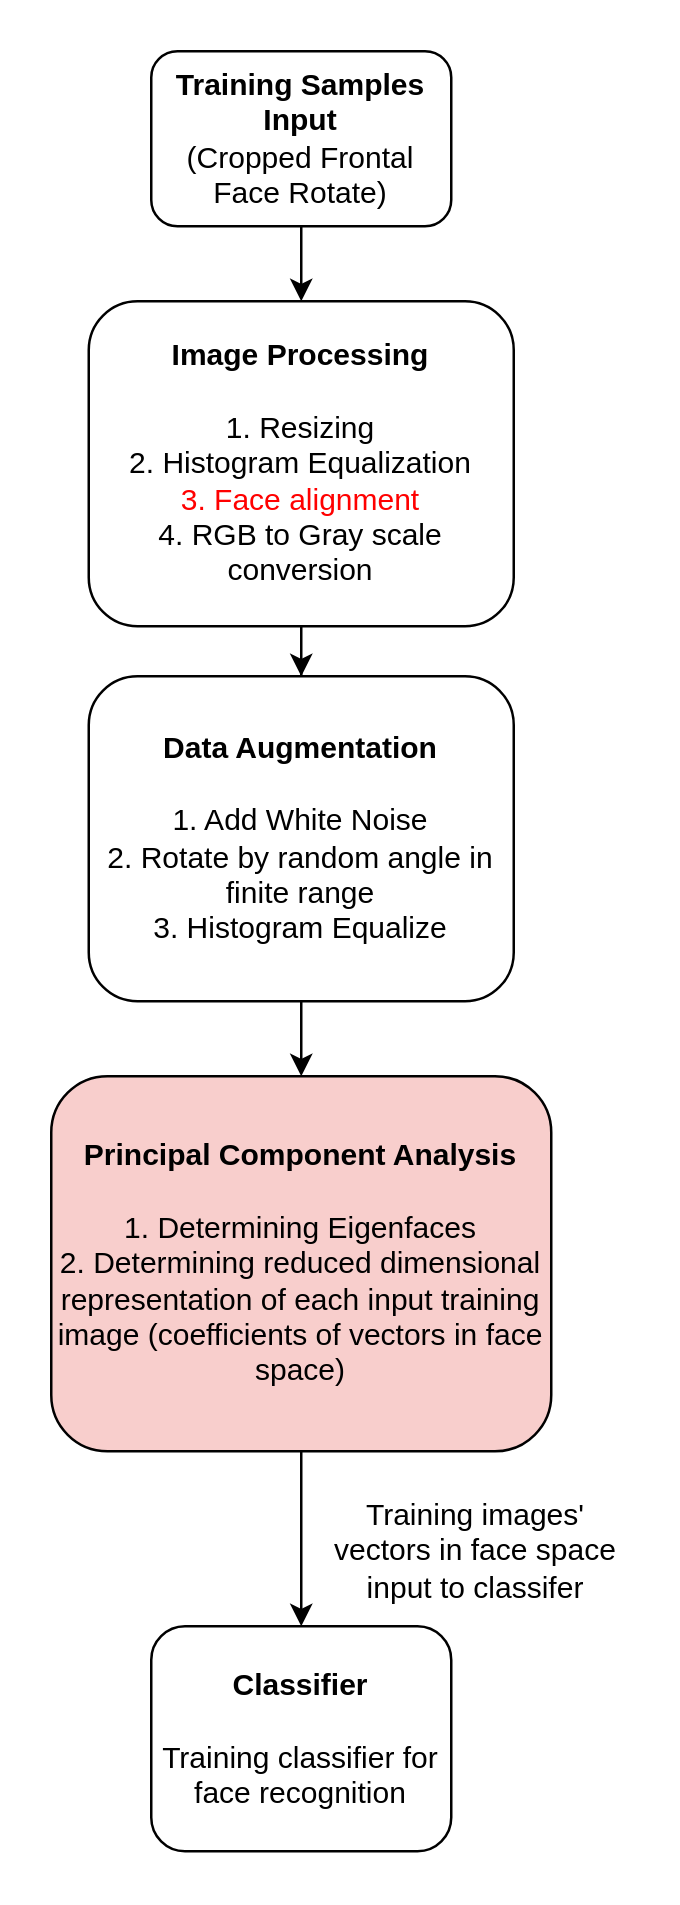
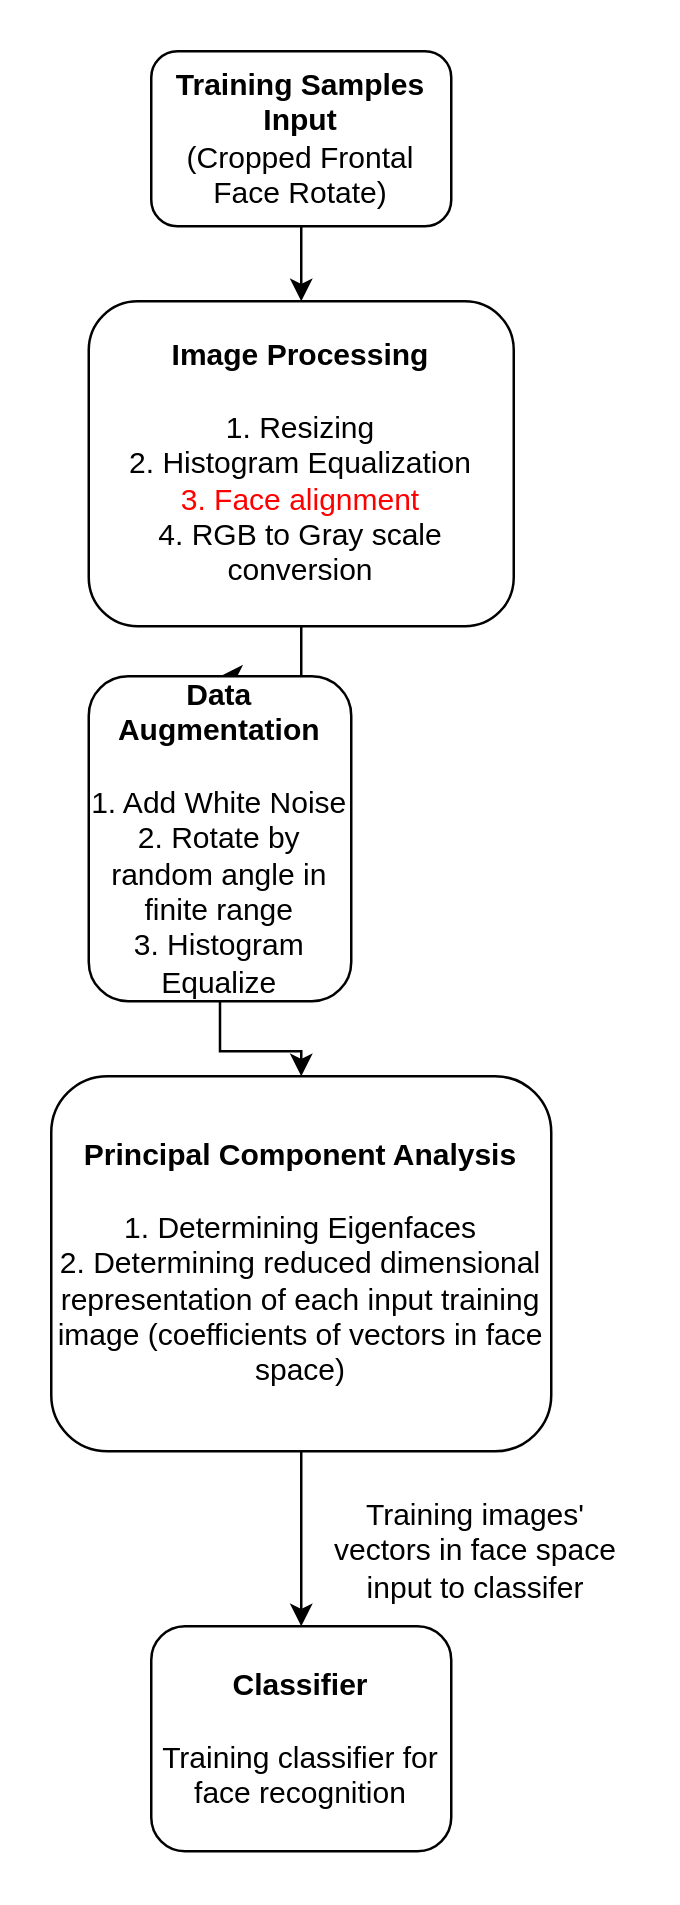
(301, 839) -> (220, 839)
(301, 1264) -> (301, 1264)
